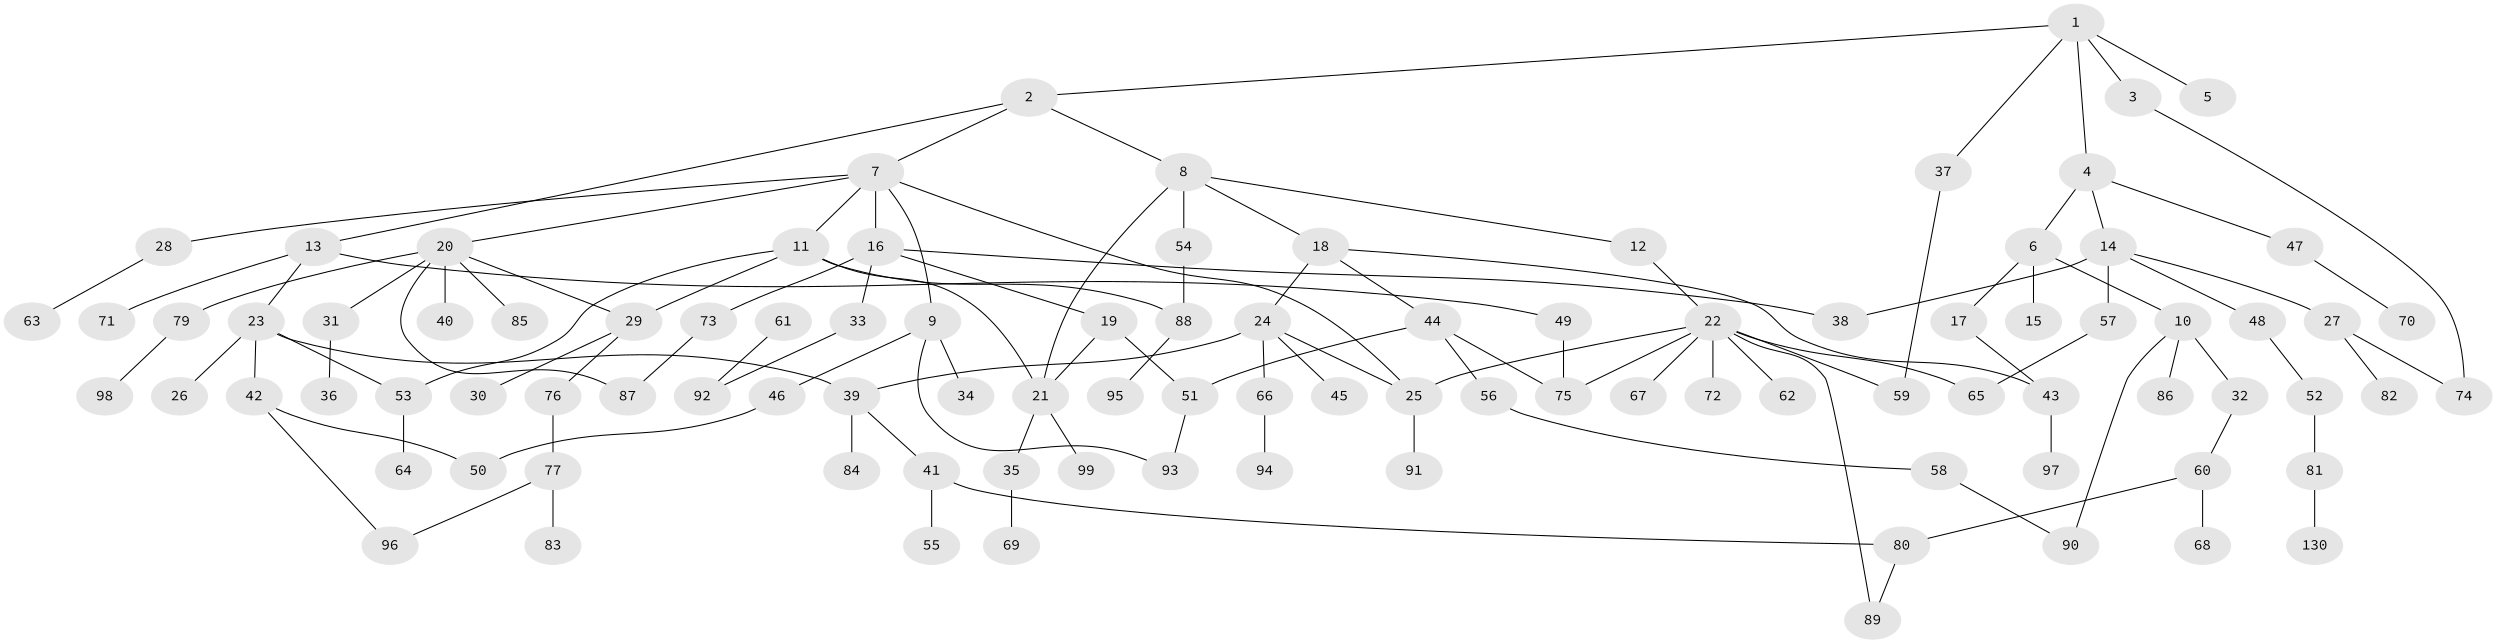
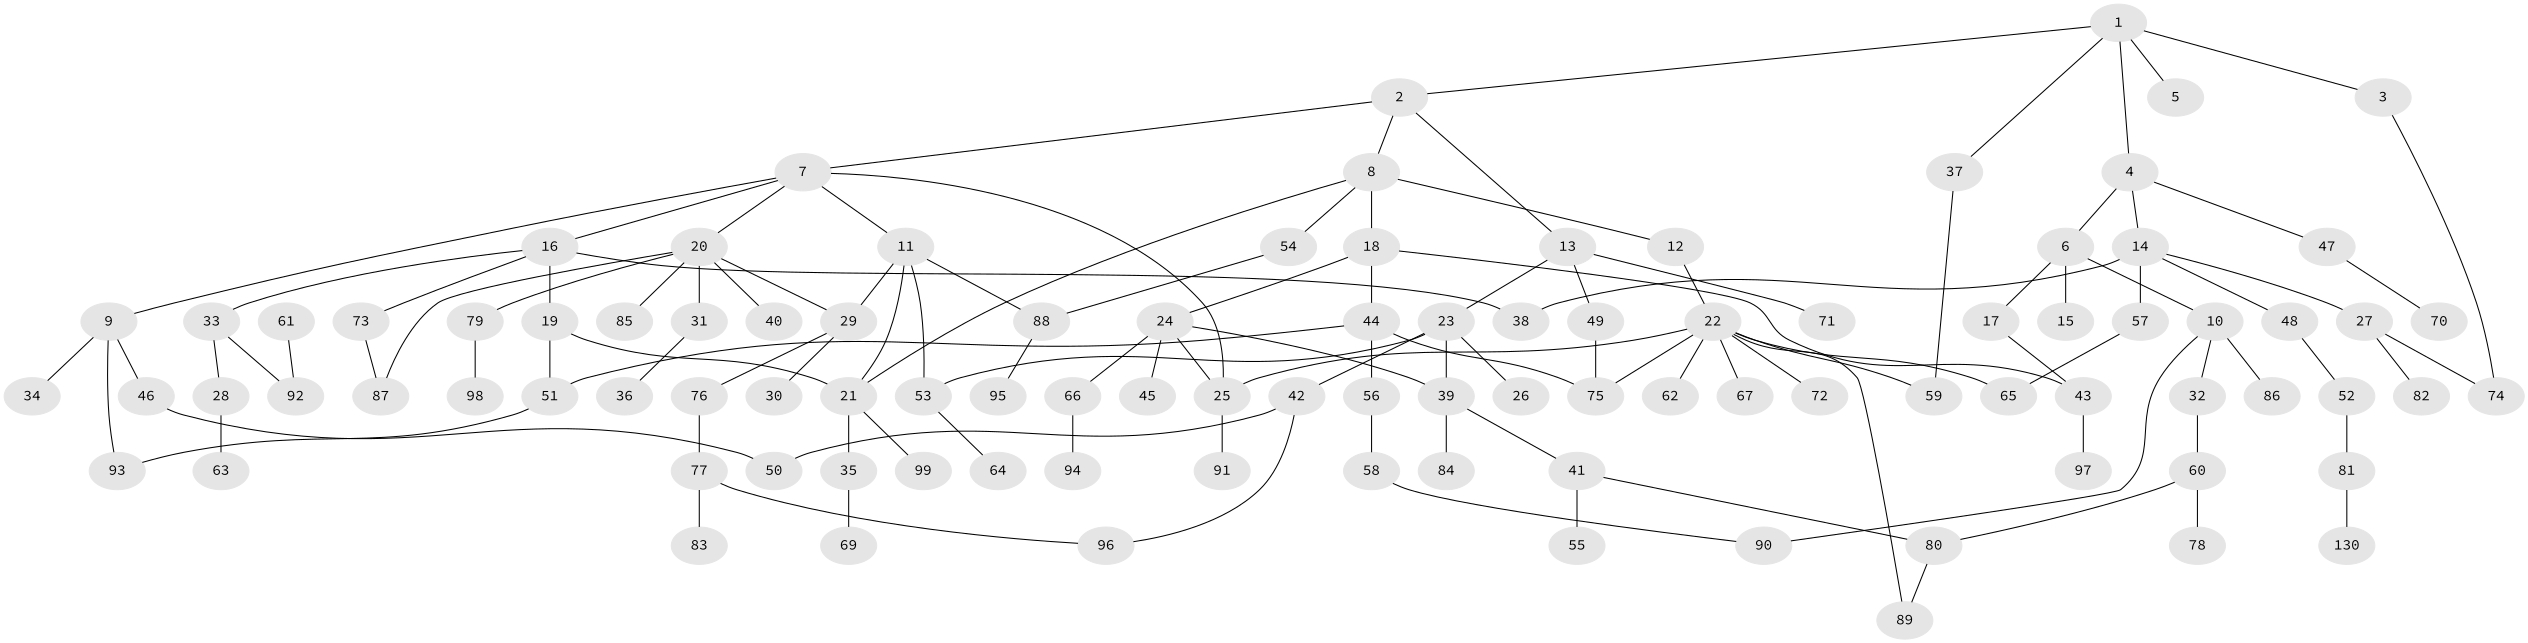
(469, 207) -> (216, 359)
(2203, 546) -> (2197, 546)
